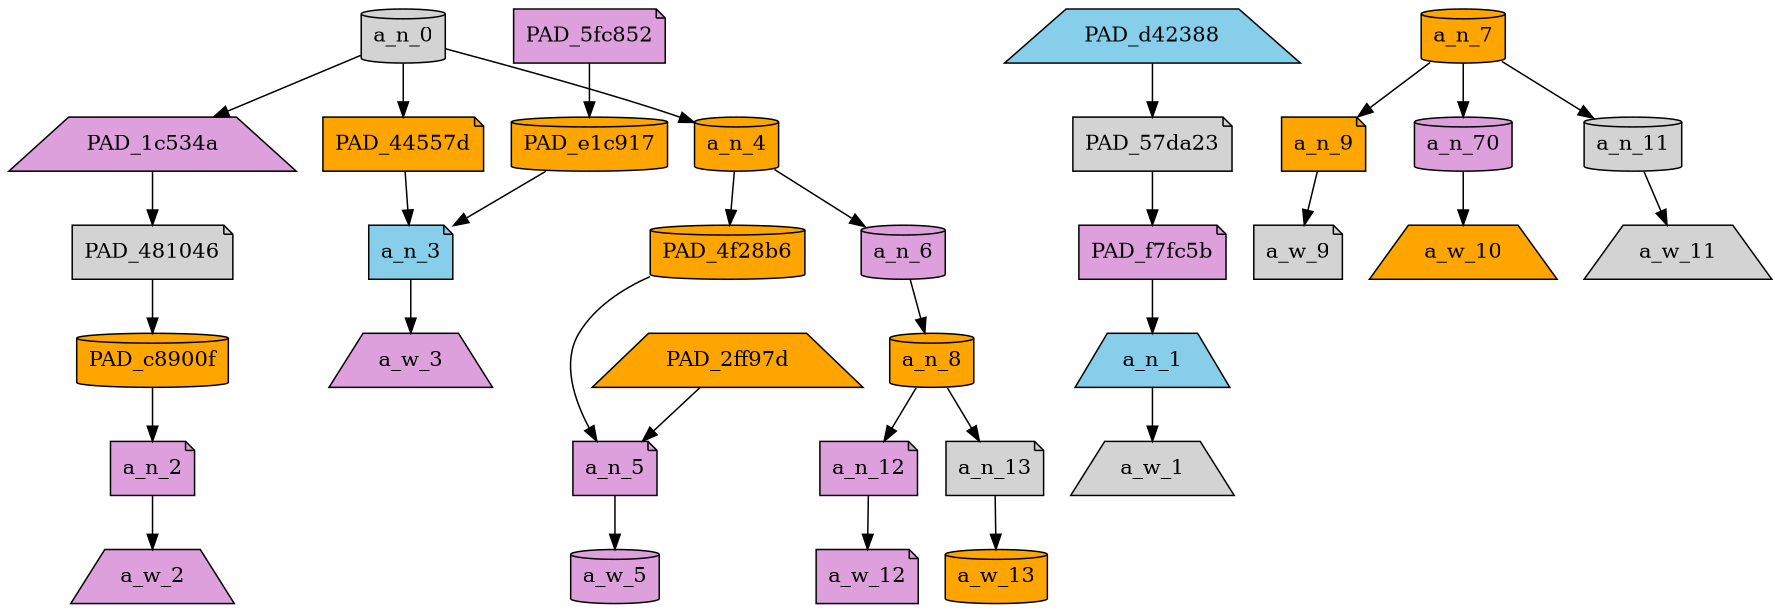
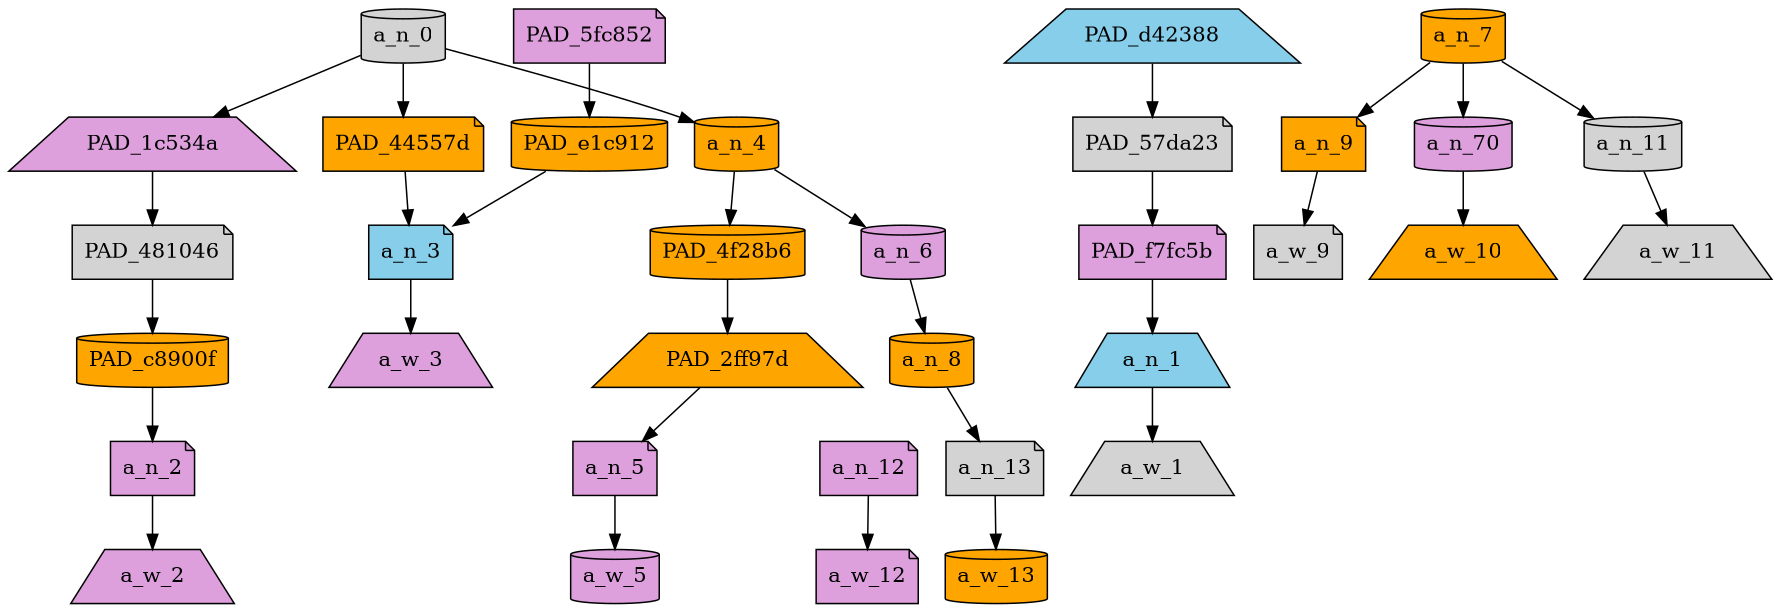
(589, 144) -> (589, 144)
(577, 337) -> (728, 299)
(904, 408) -> none
